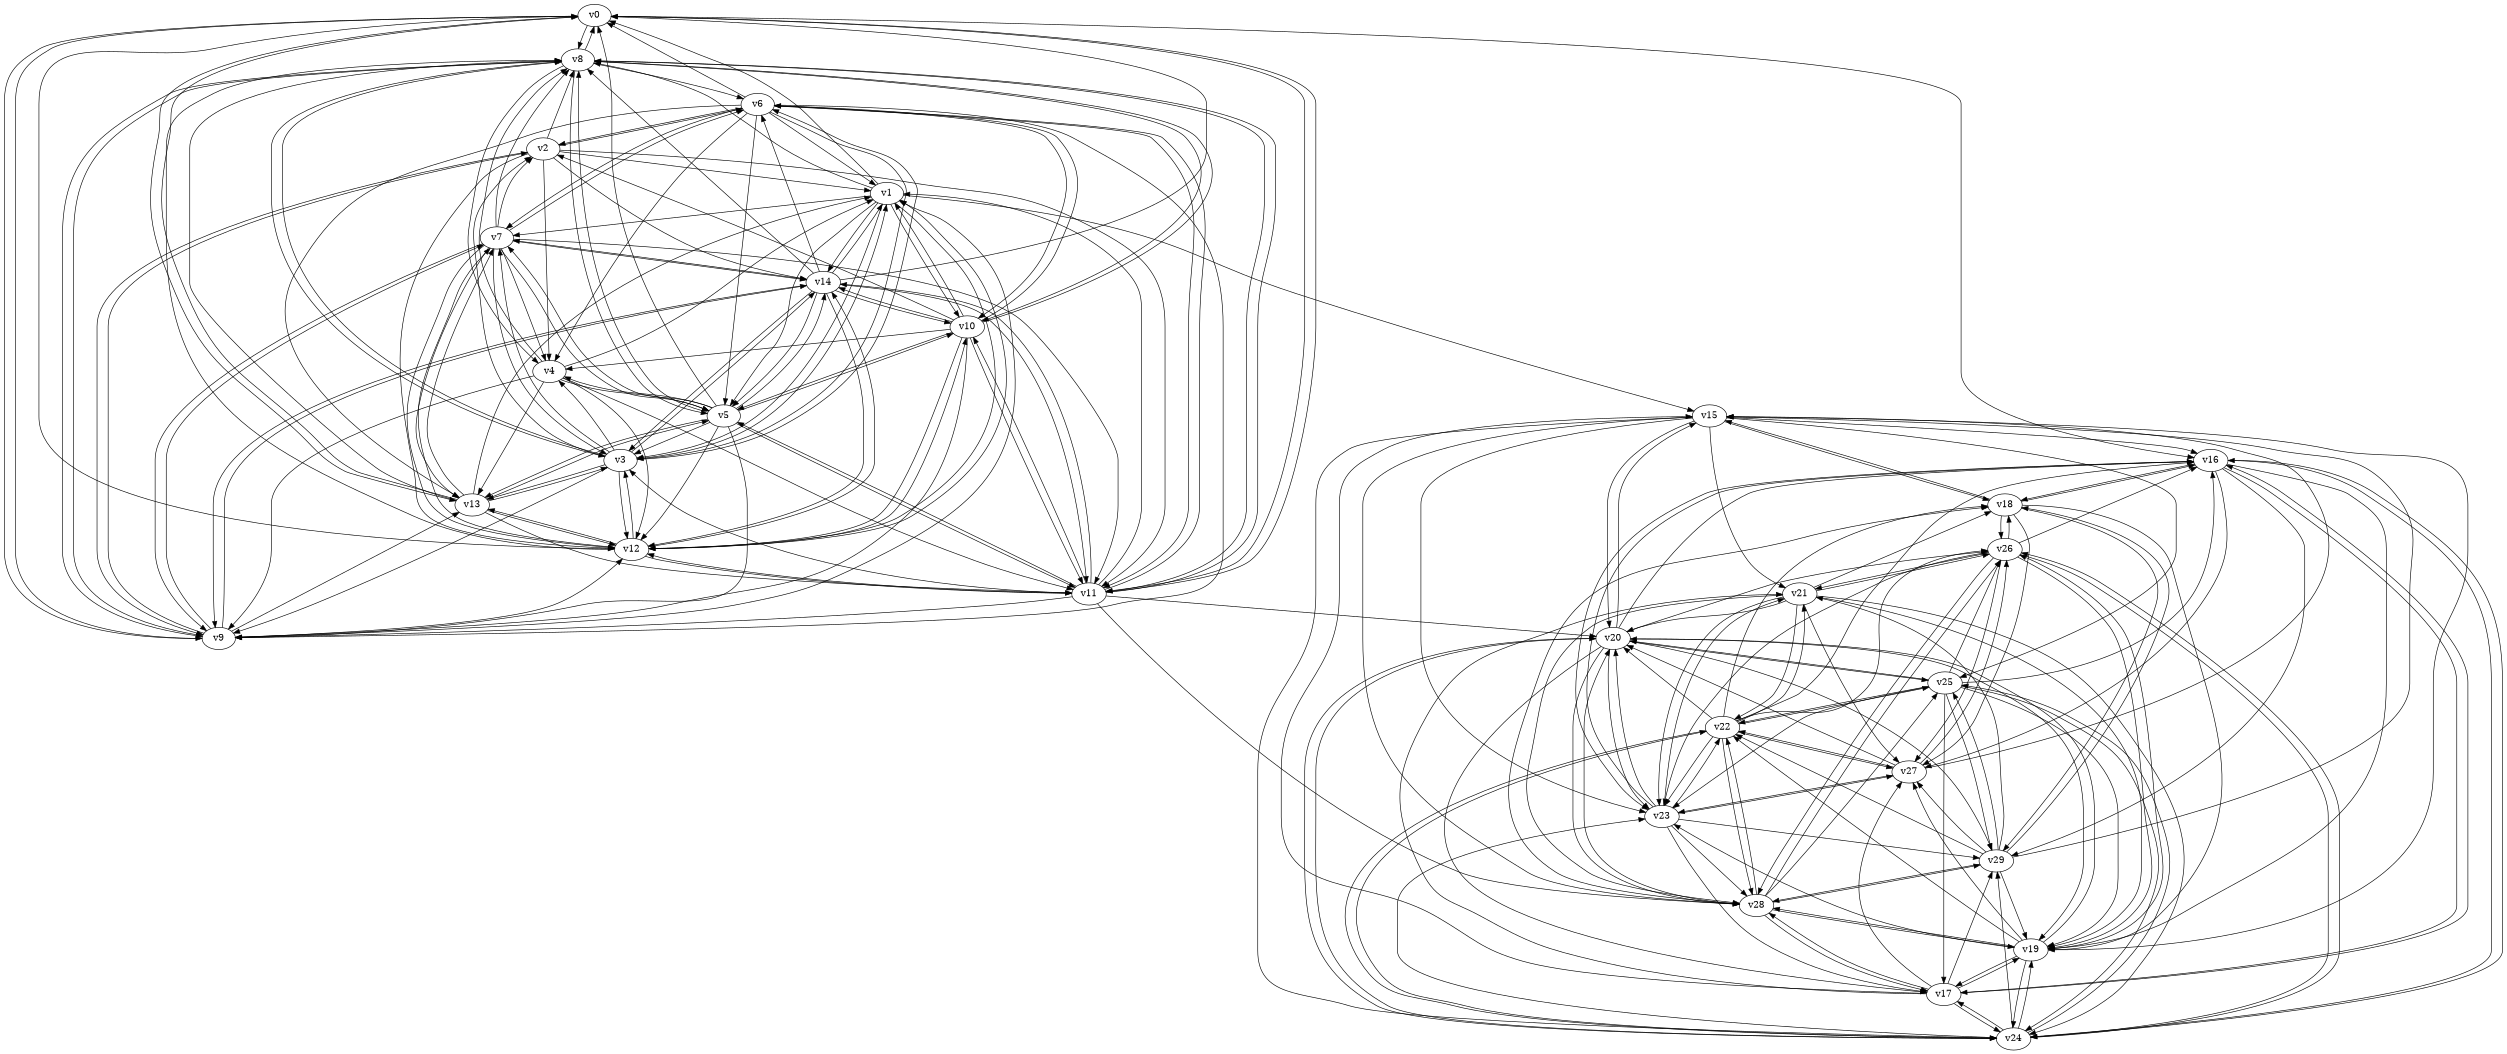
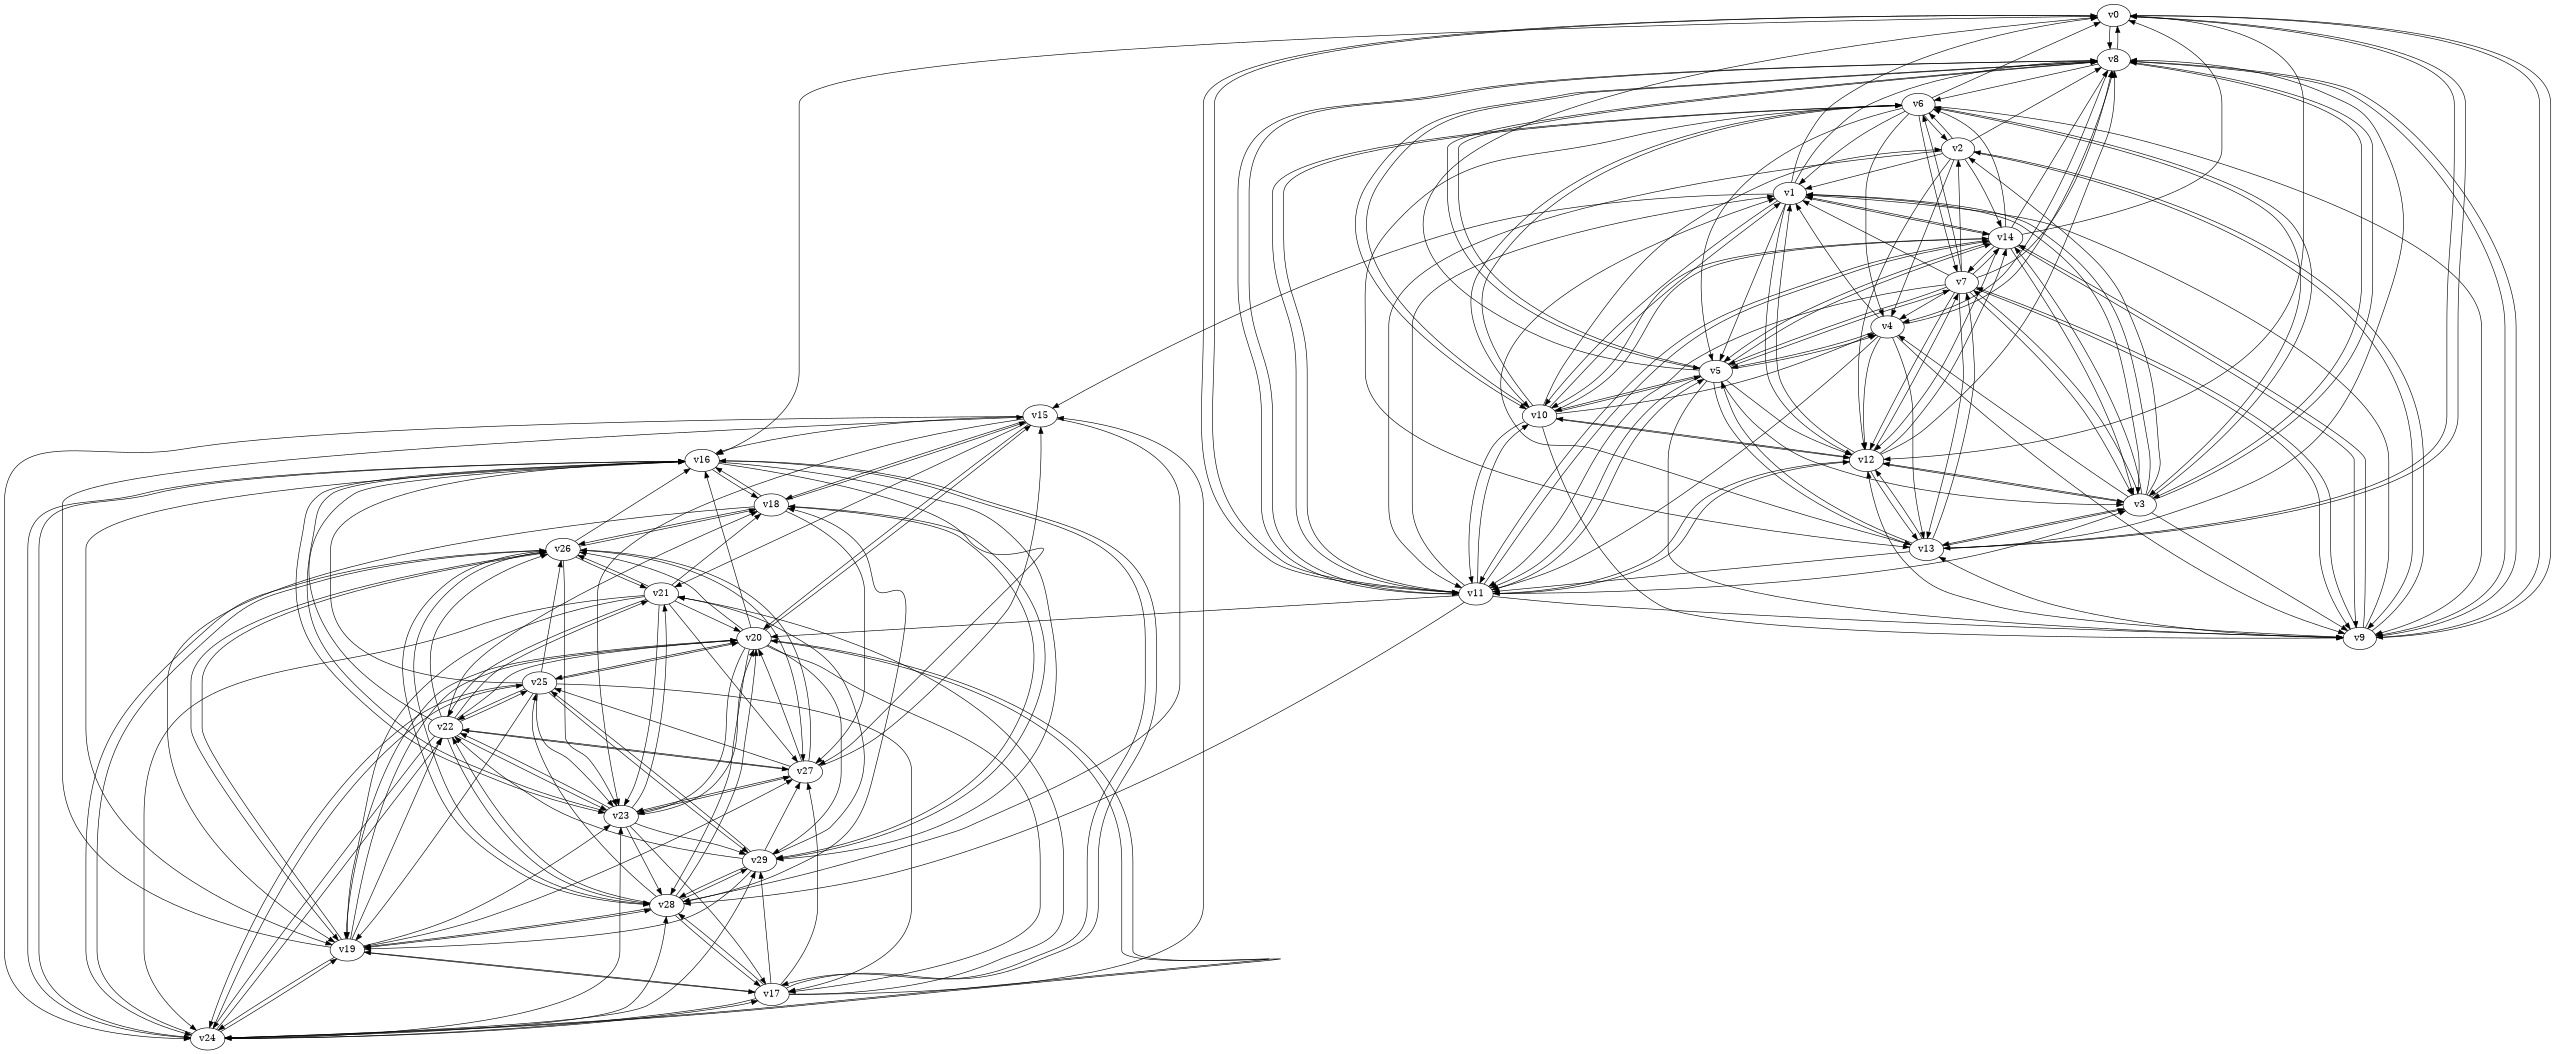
(695, 215) -> (1875, 238)
(2122, 474) -> (675, 728)
(2383, 482) -> none
(1536, 730) -> (474, 1028)
